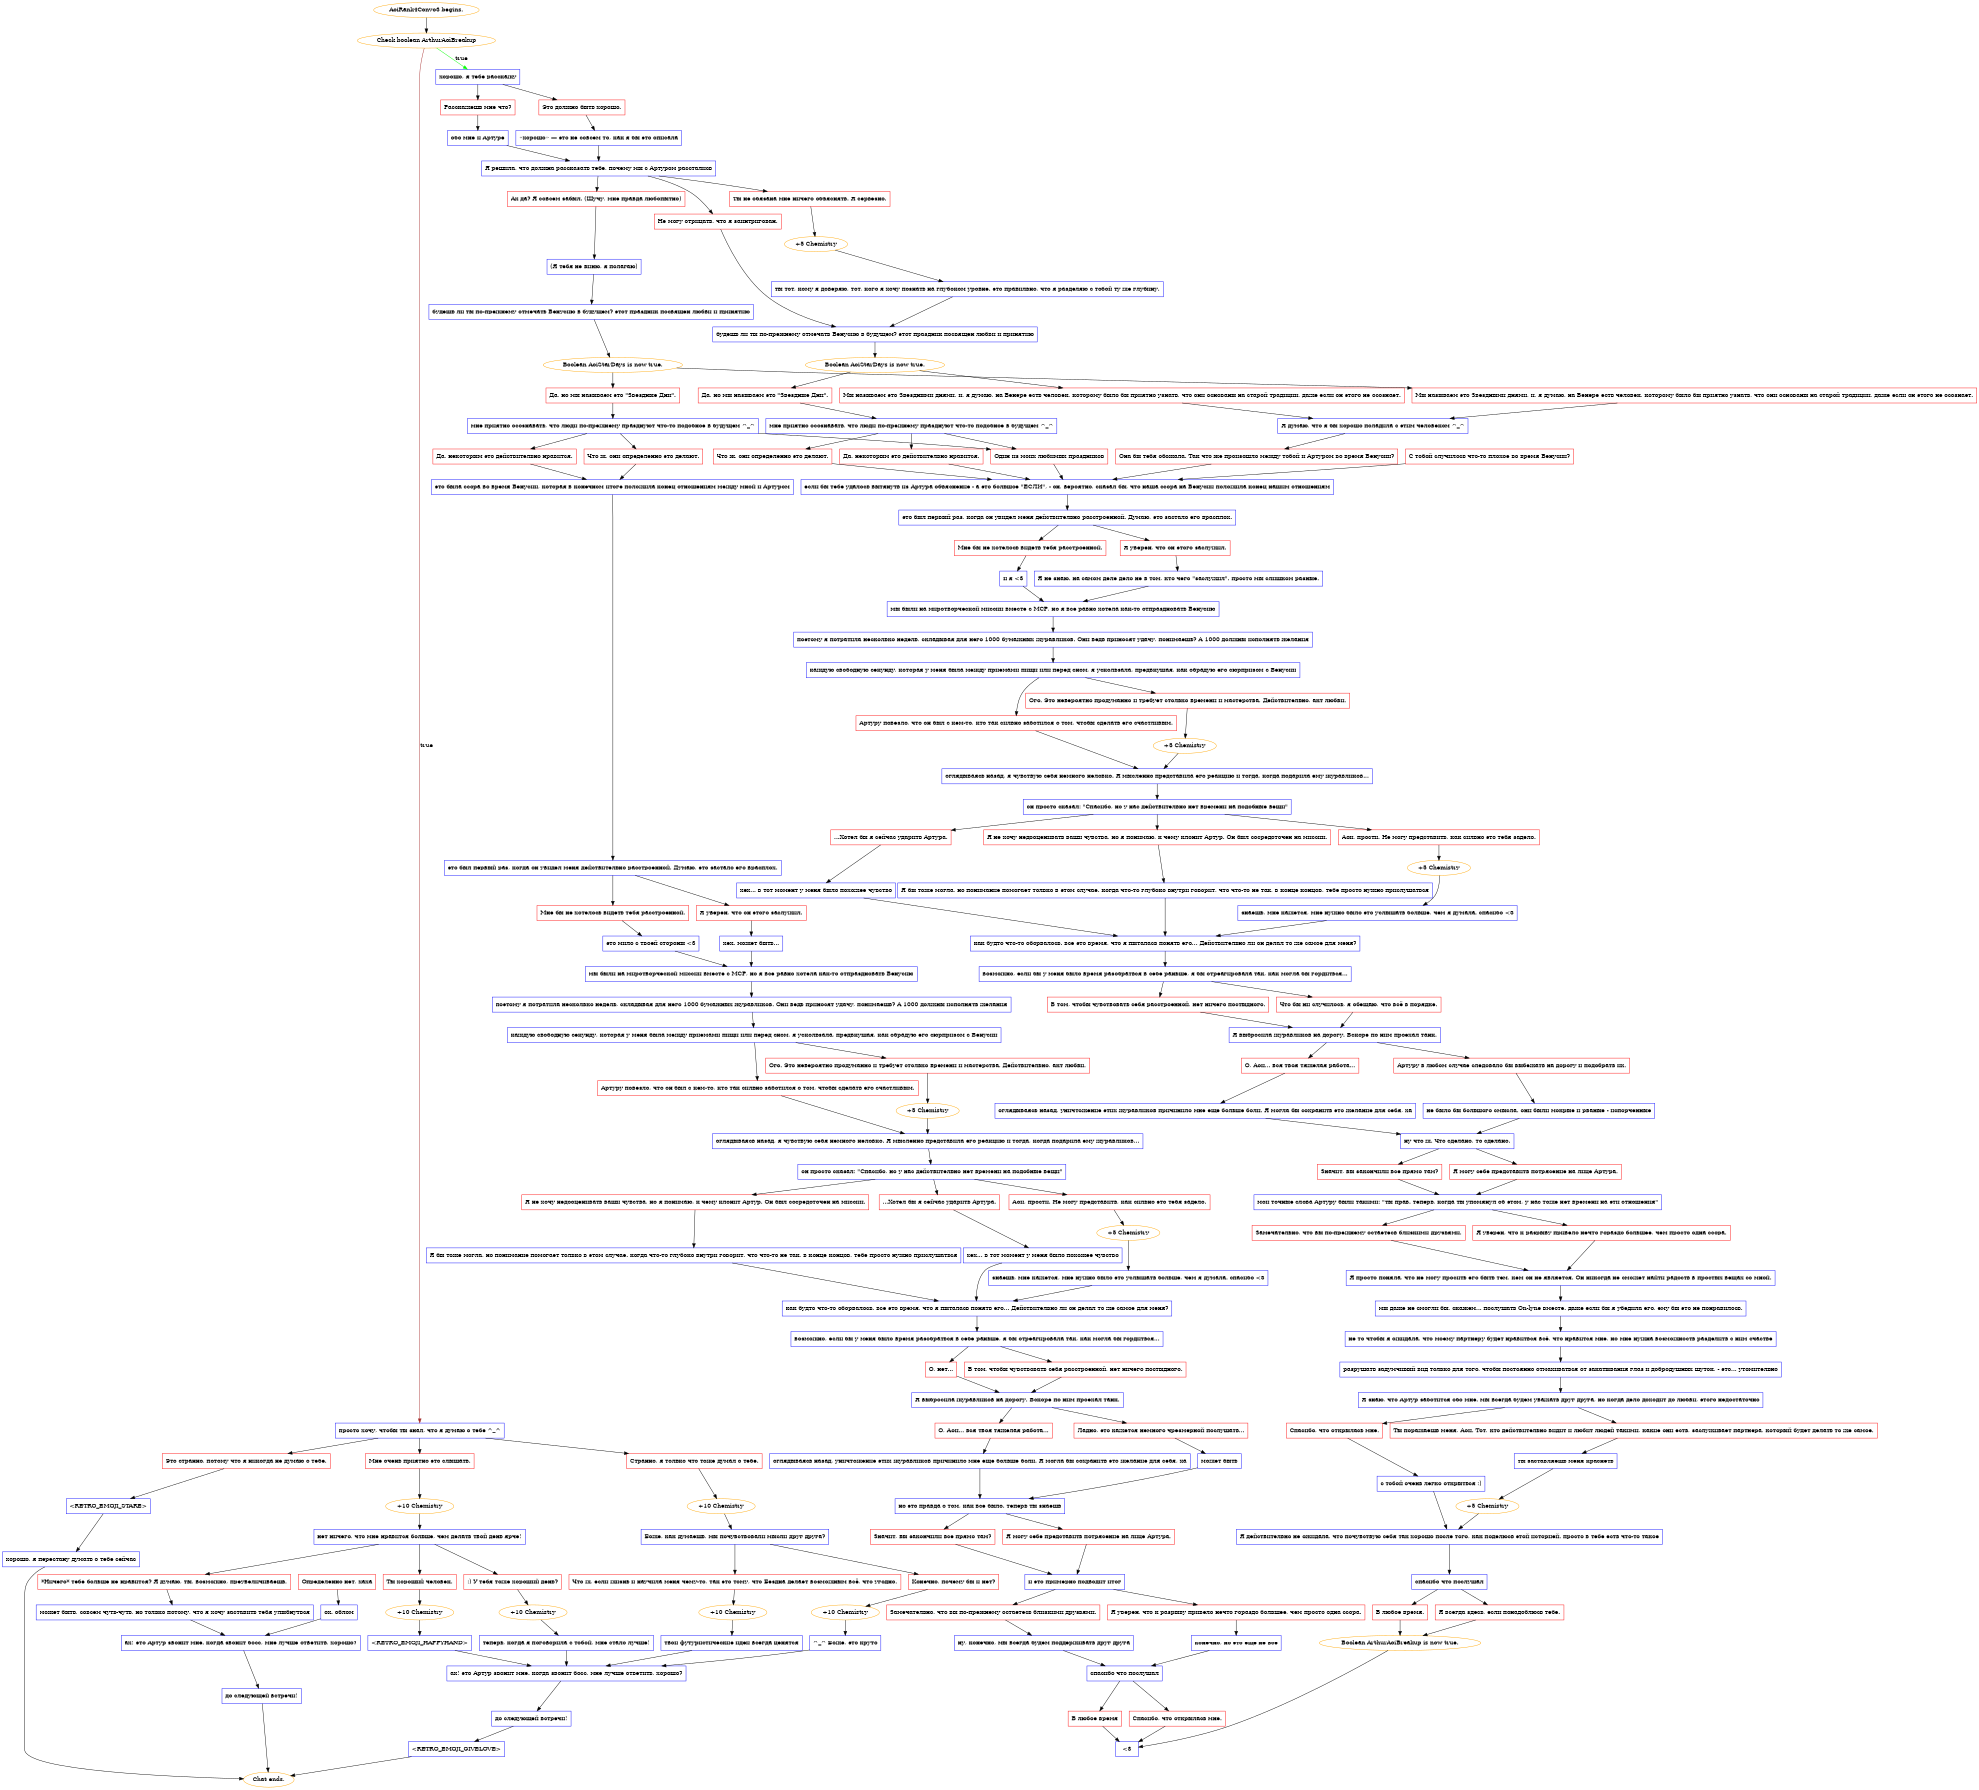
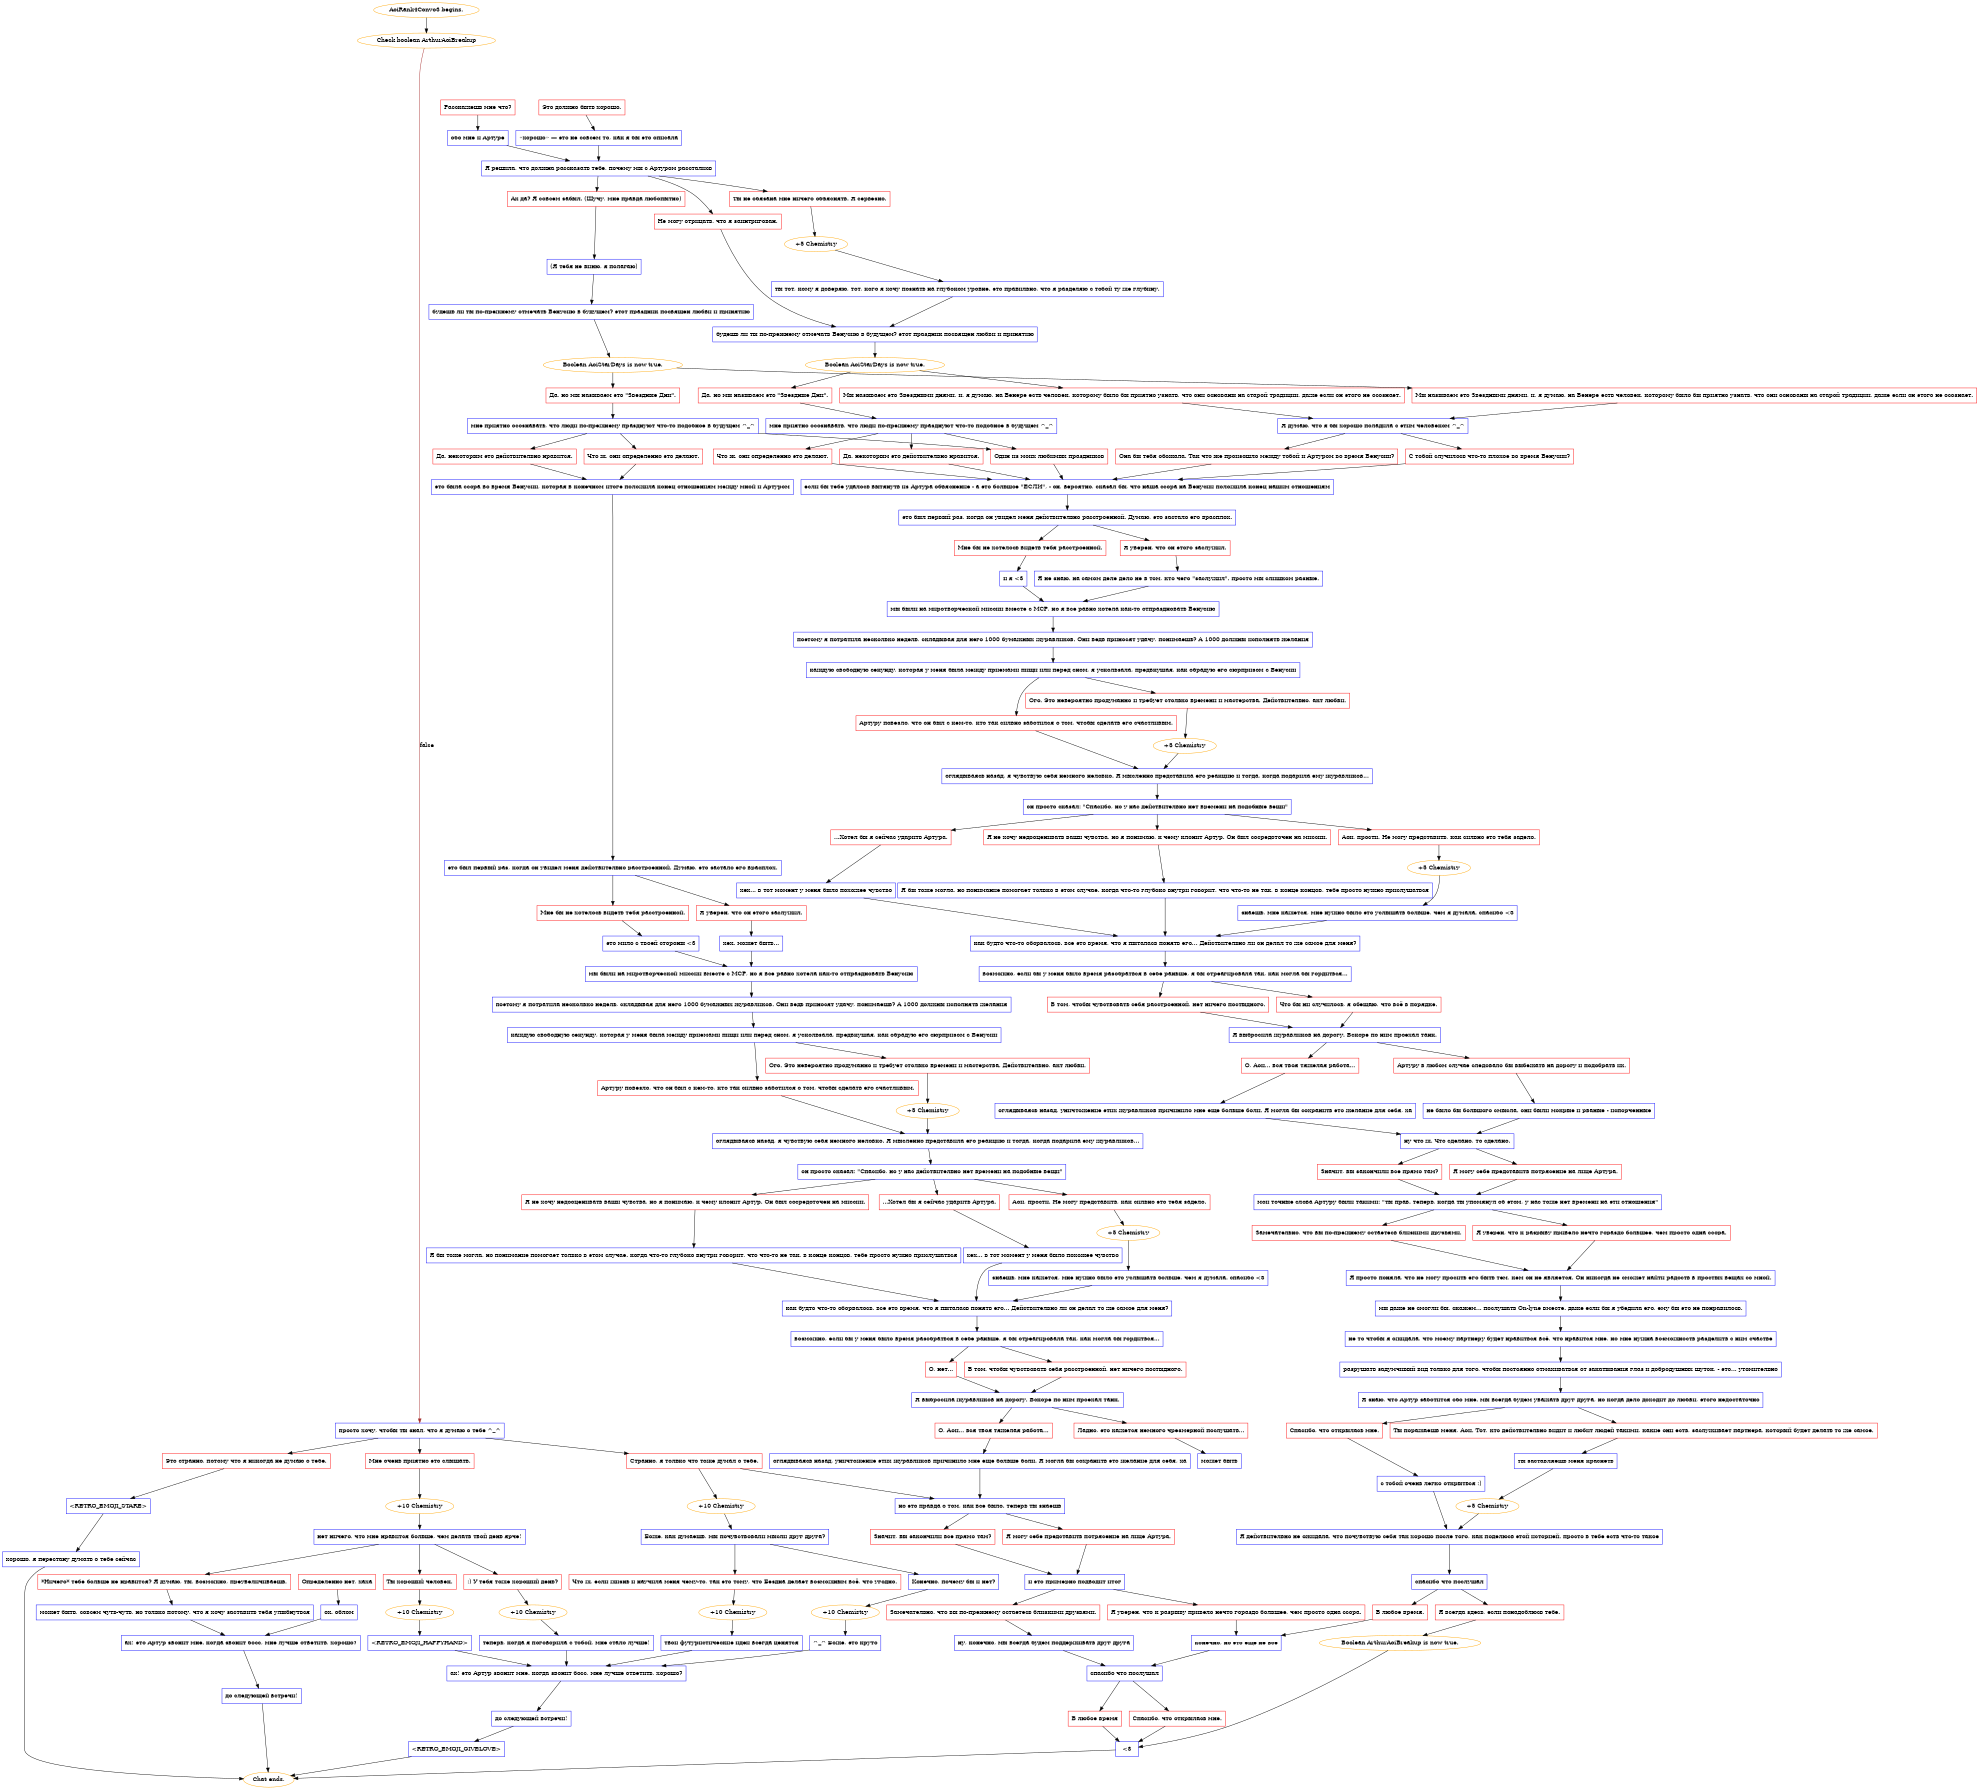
(478, 77) -> none
none -> (1429, 441)
(427, 746) -> (427, 746)
(1116, 1484) -> (835, 1483)
(954, 1582) -> (954, 1582)
(1400, 1626) -> (1329, 1627)
none -> (707, 1764)
